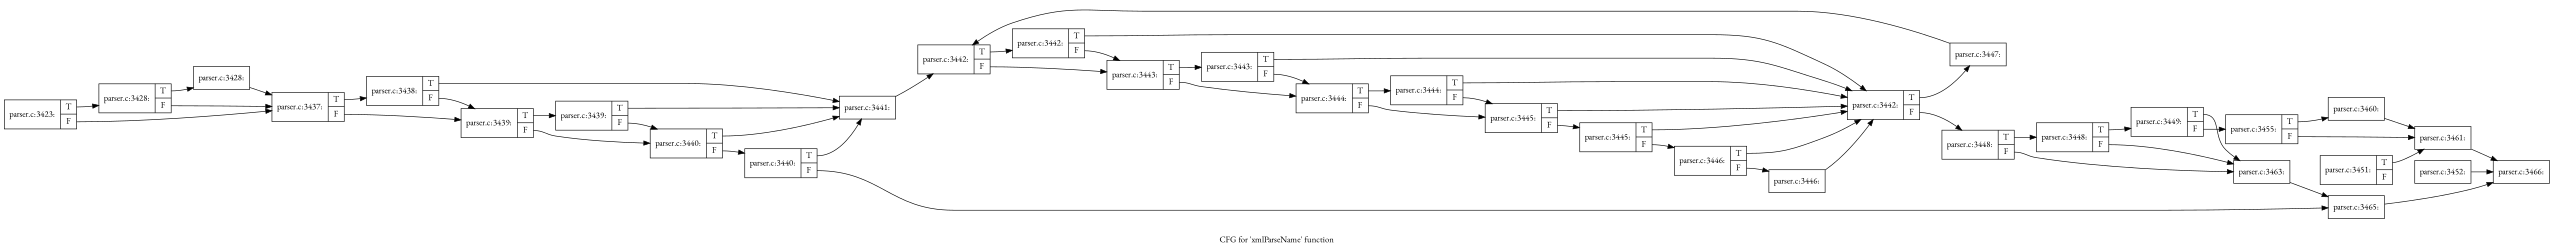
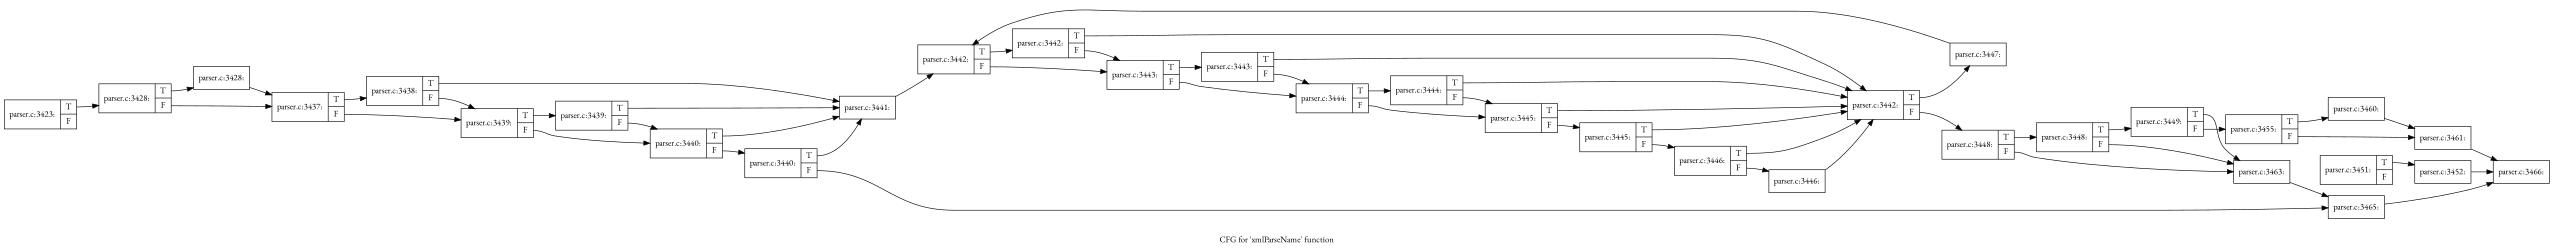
(171, 119) -> none
(2406, 159) -> (2400, 163)
